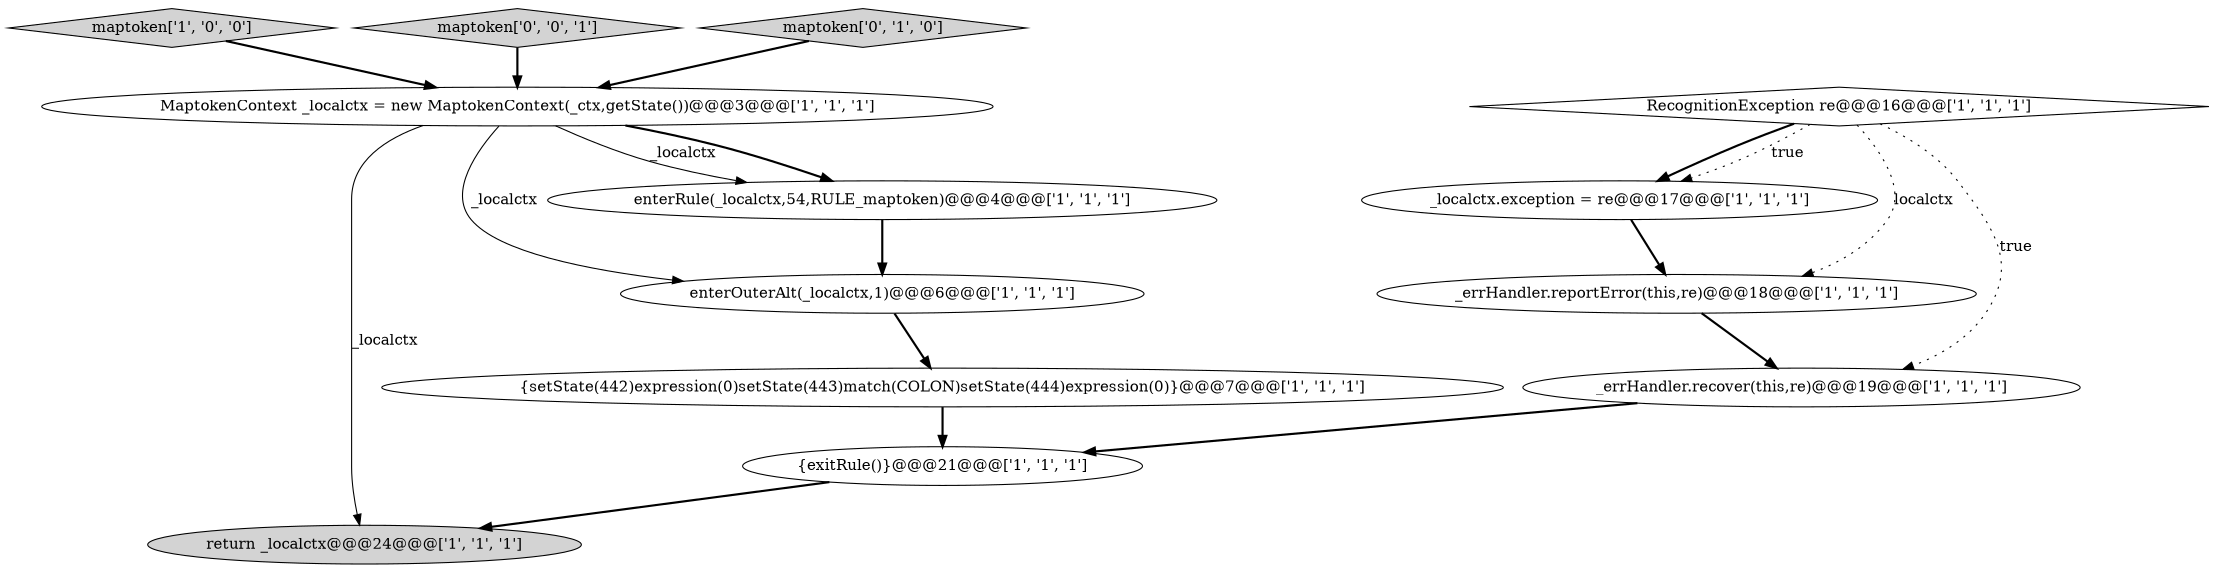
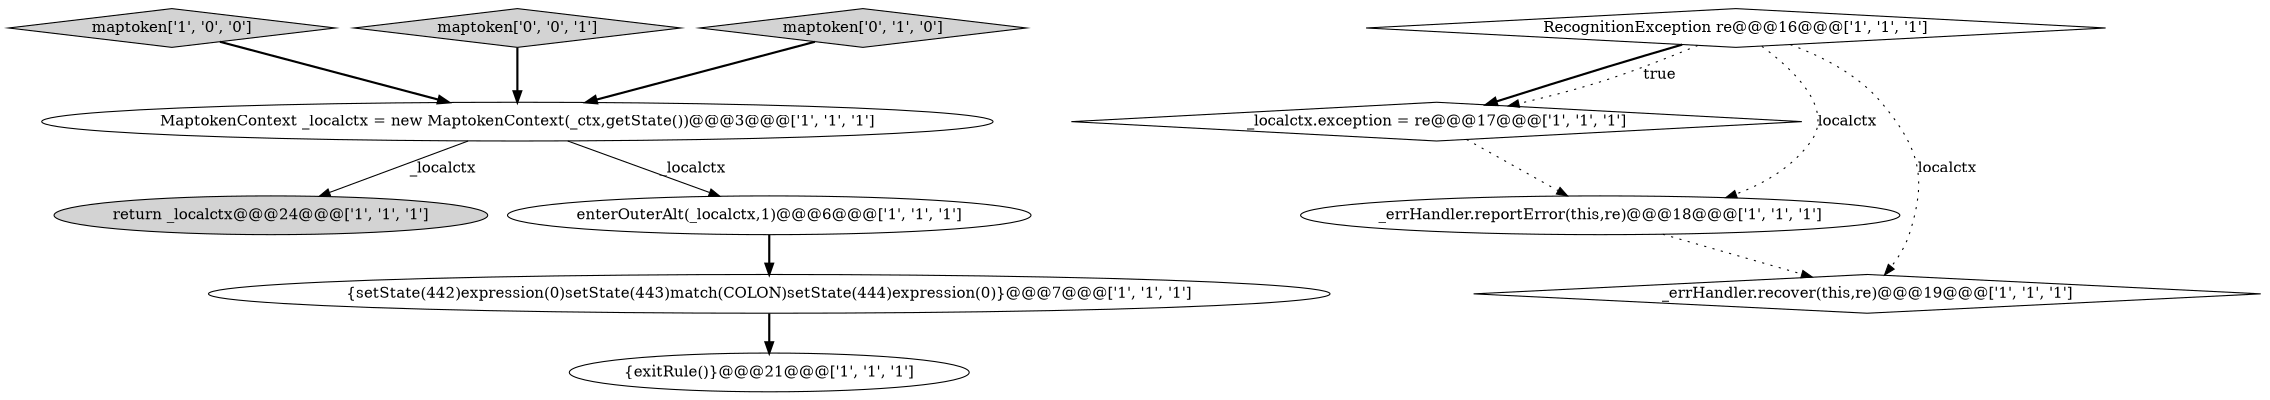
(882, 200) -> none
(1620, 200) -> (1437, 122)
(1645, 242) -> (1512, 165)
(2016, 247) -> (1947, 168)
(1735, 337) -> (1732, 254)
(1802, 388) -> (1867, 294)
(1366, 427) -> none
(660, 504) -> none
